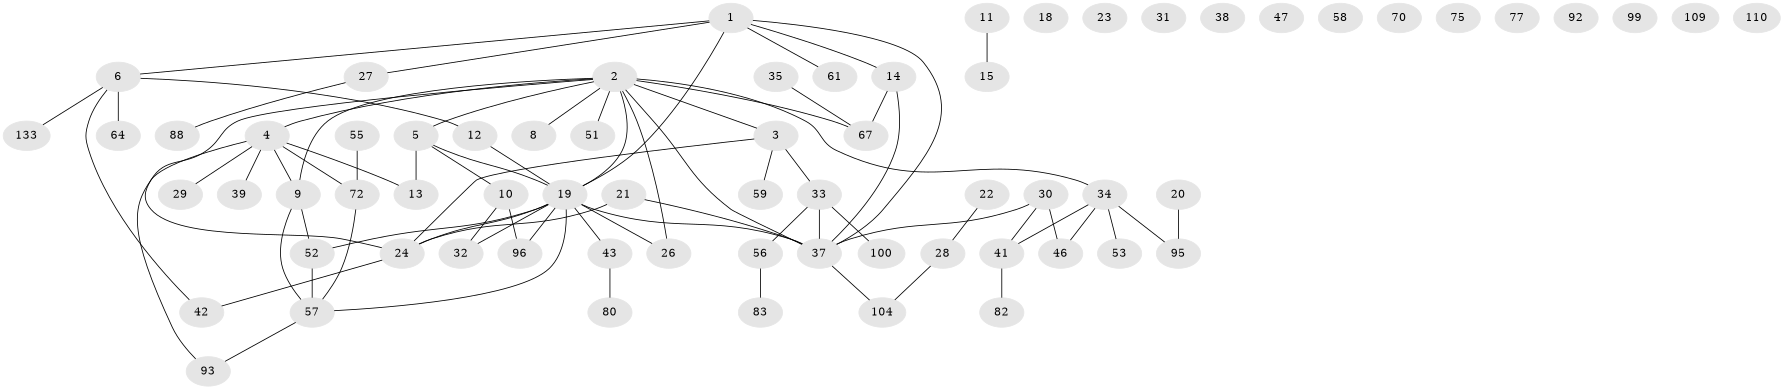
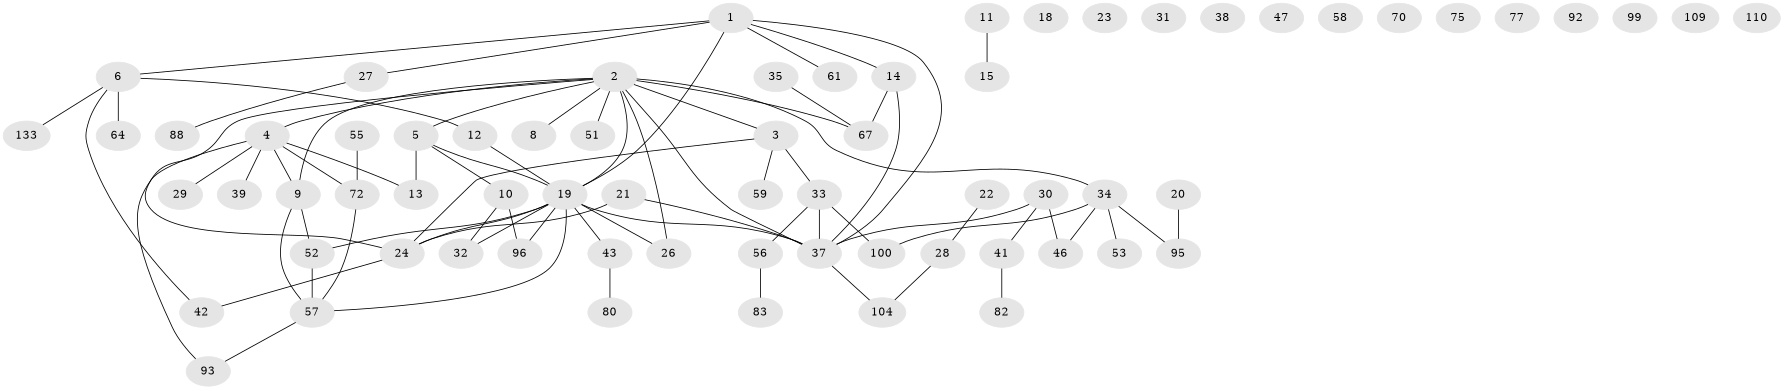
(1059, 221) -> (994, 225)
